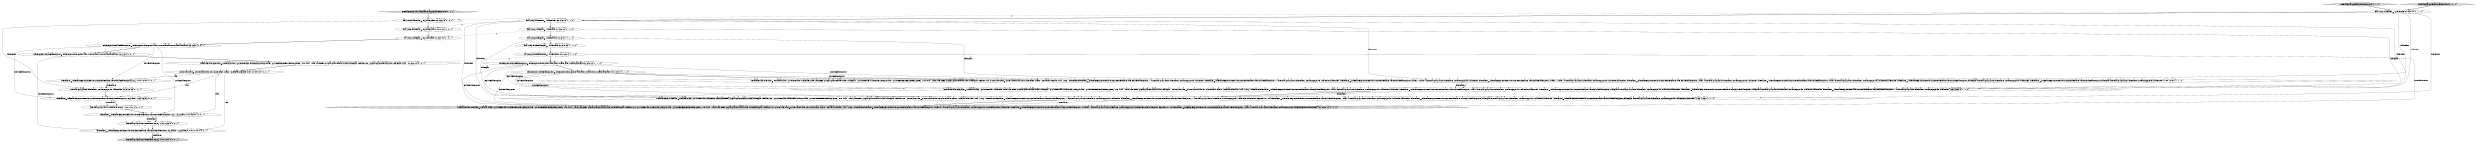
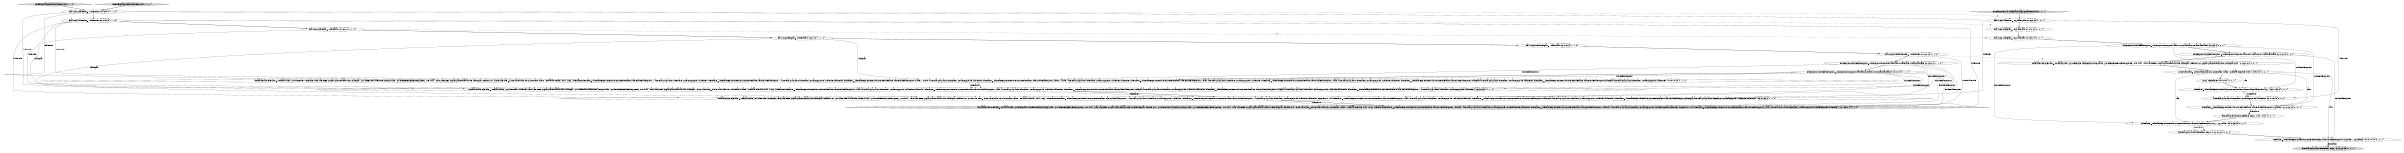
none -> (2219, 81)
